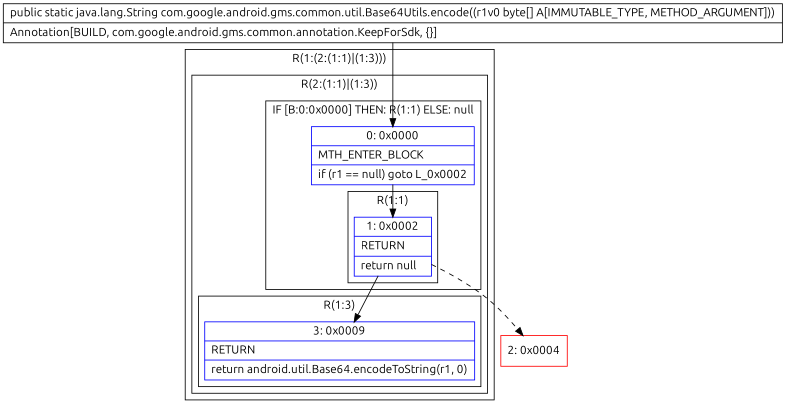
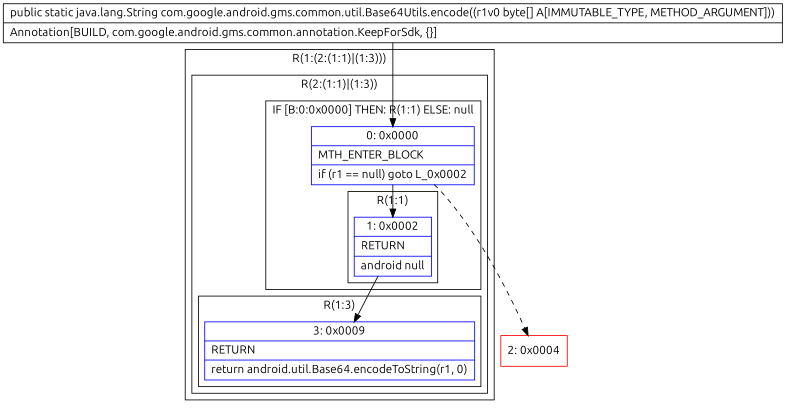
(389, 266) -> (393, 266)
(467, 284) -> (474, 234)
